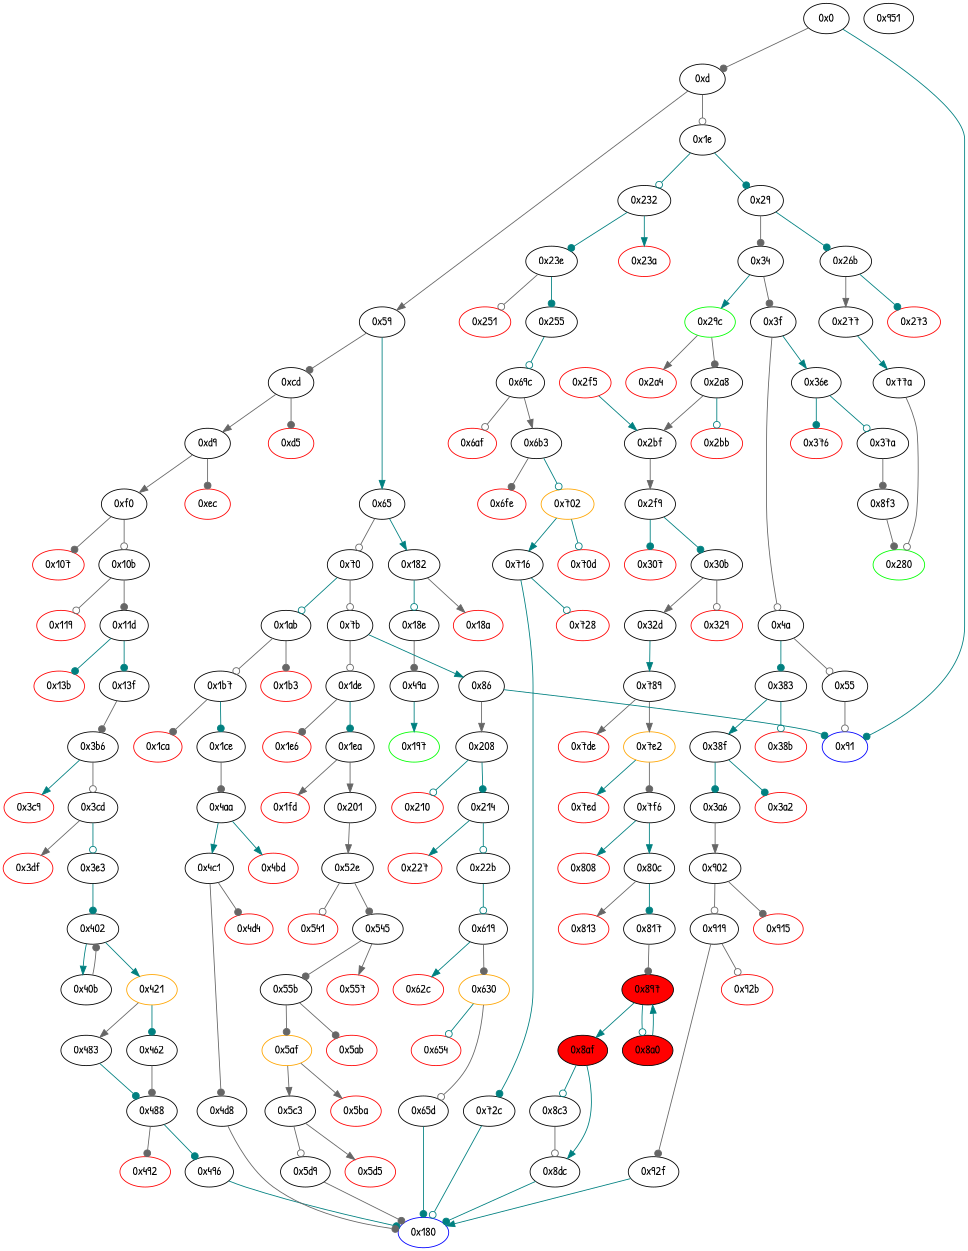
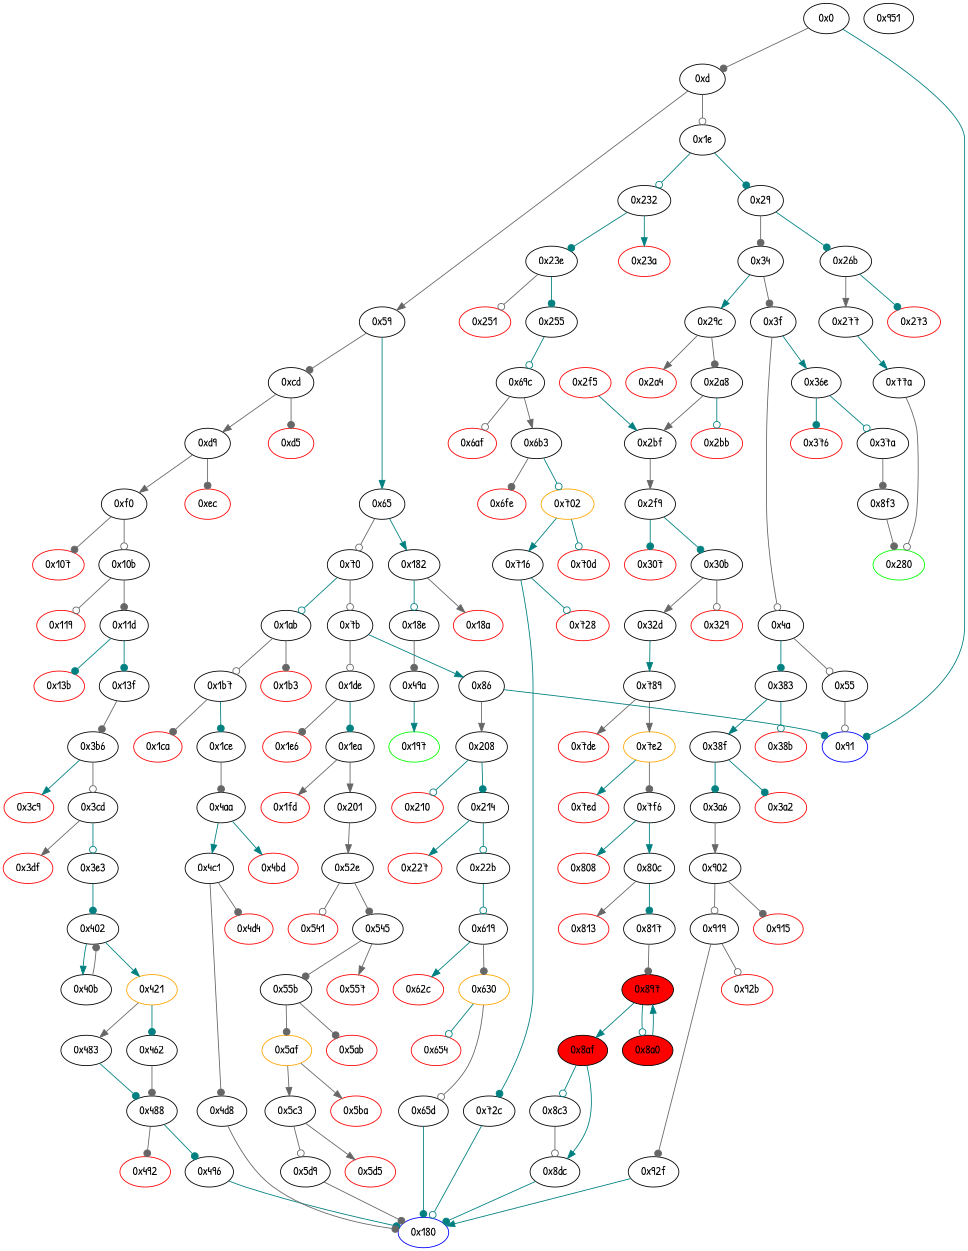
(710, 322) -> (710, 322)
